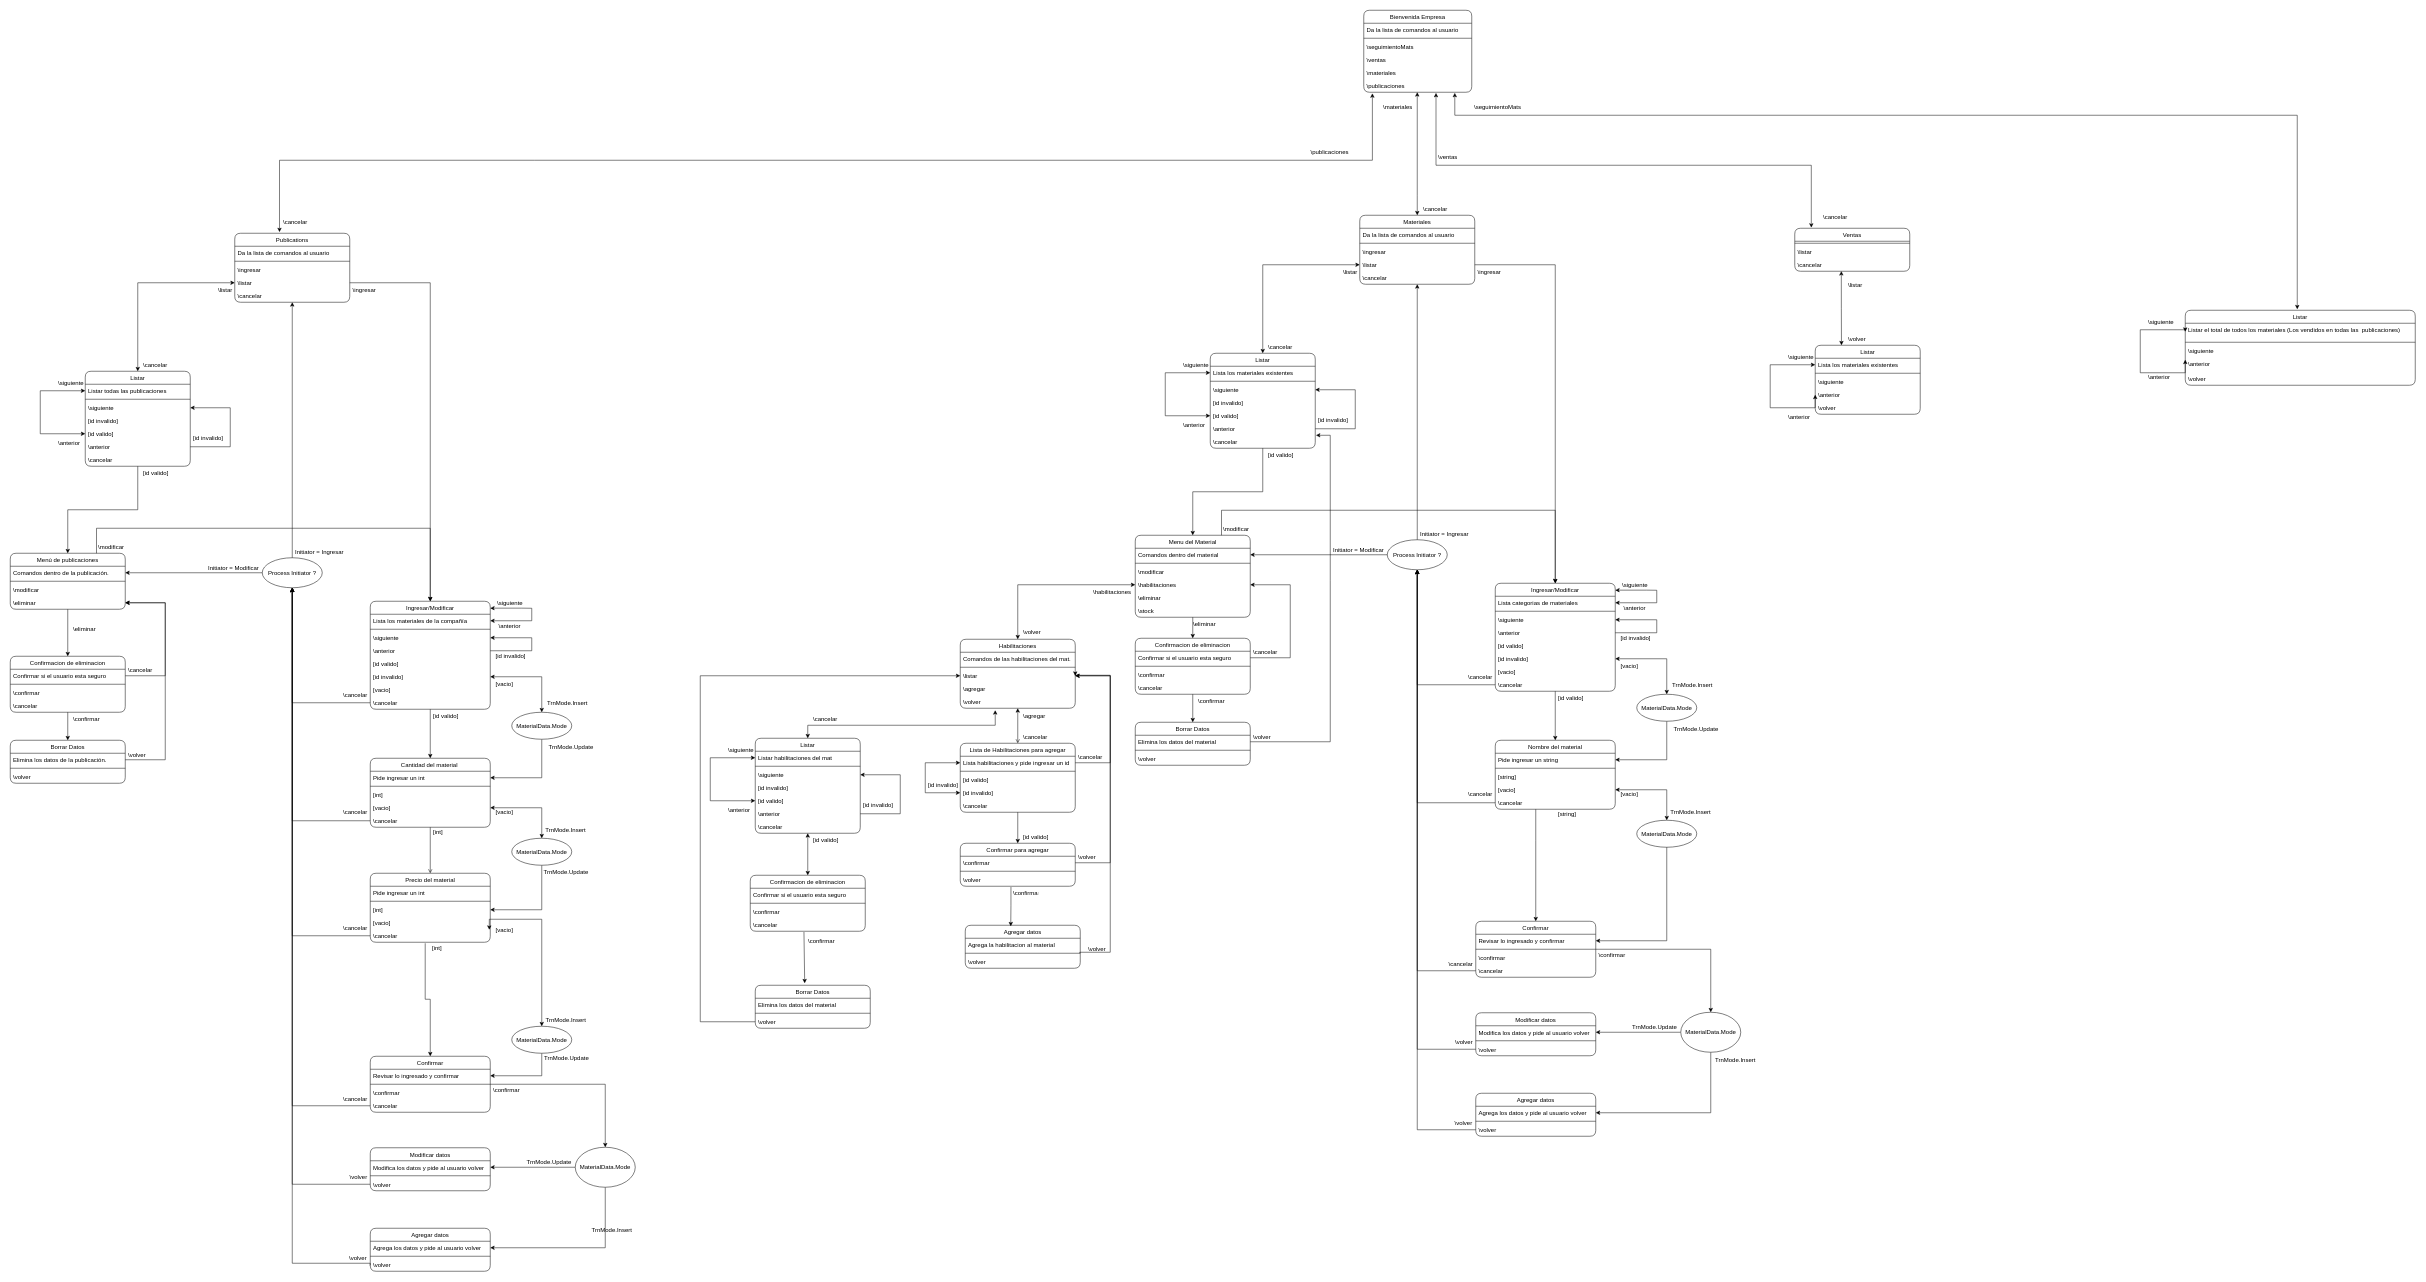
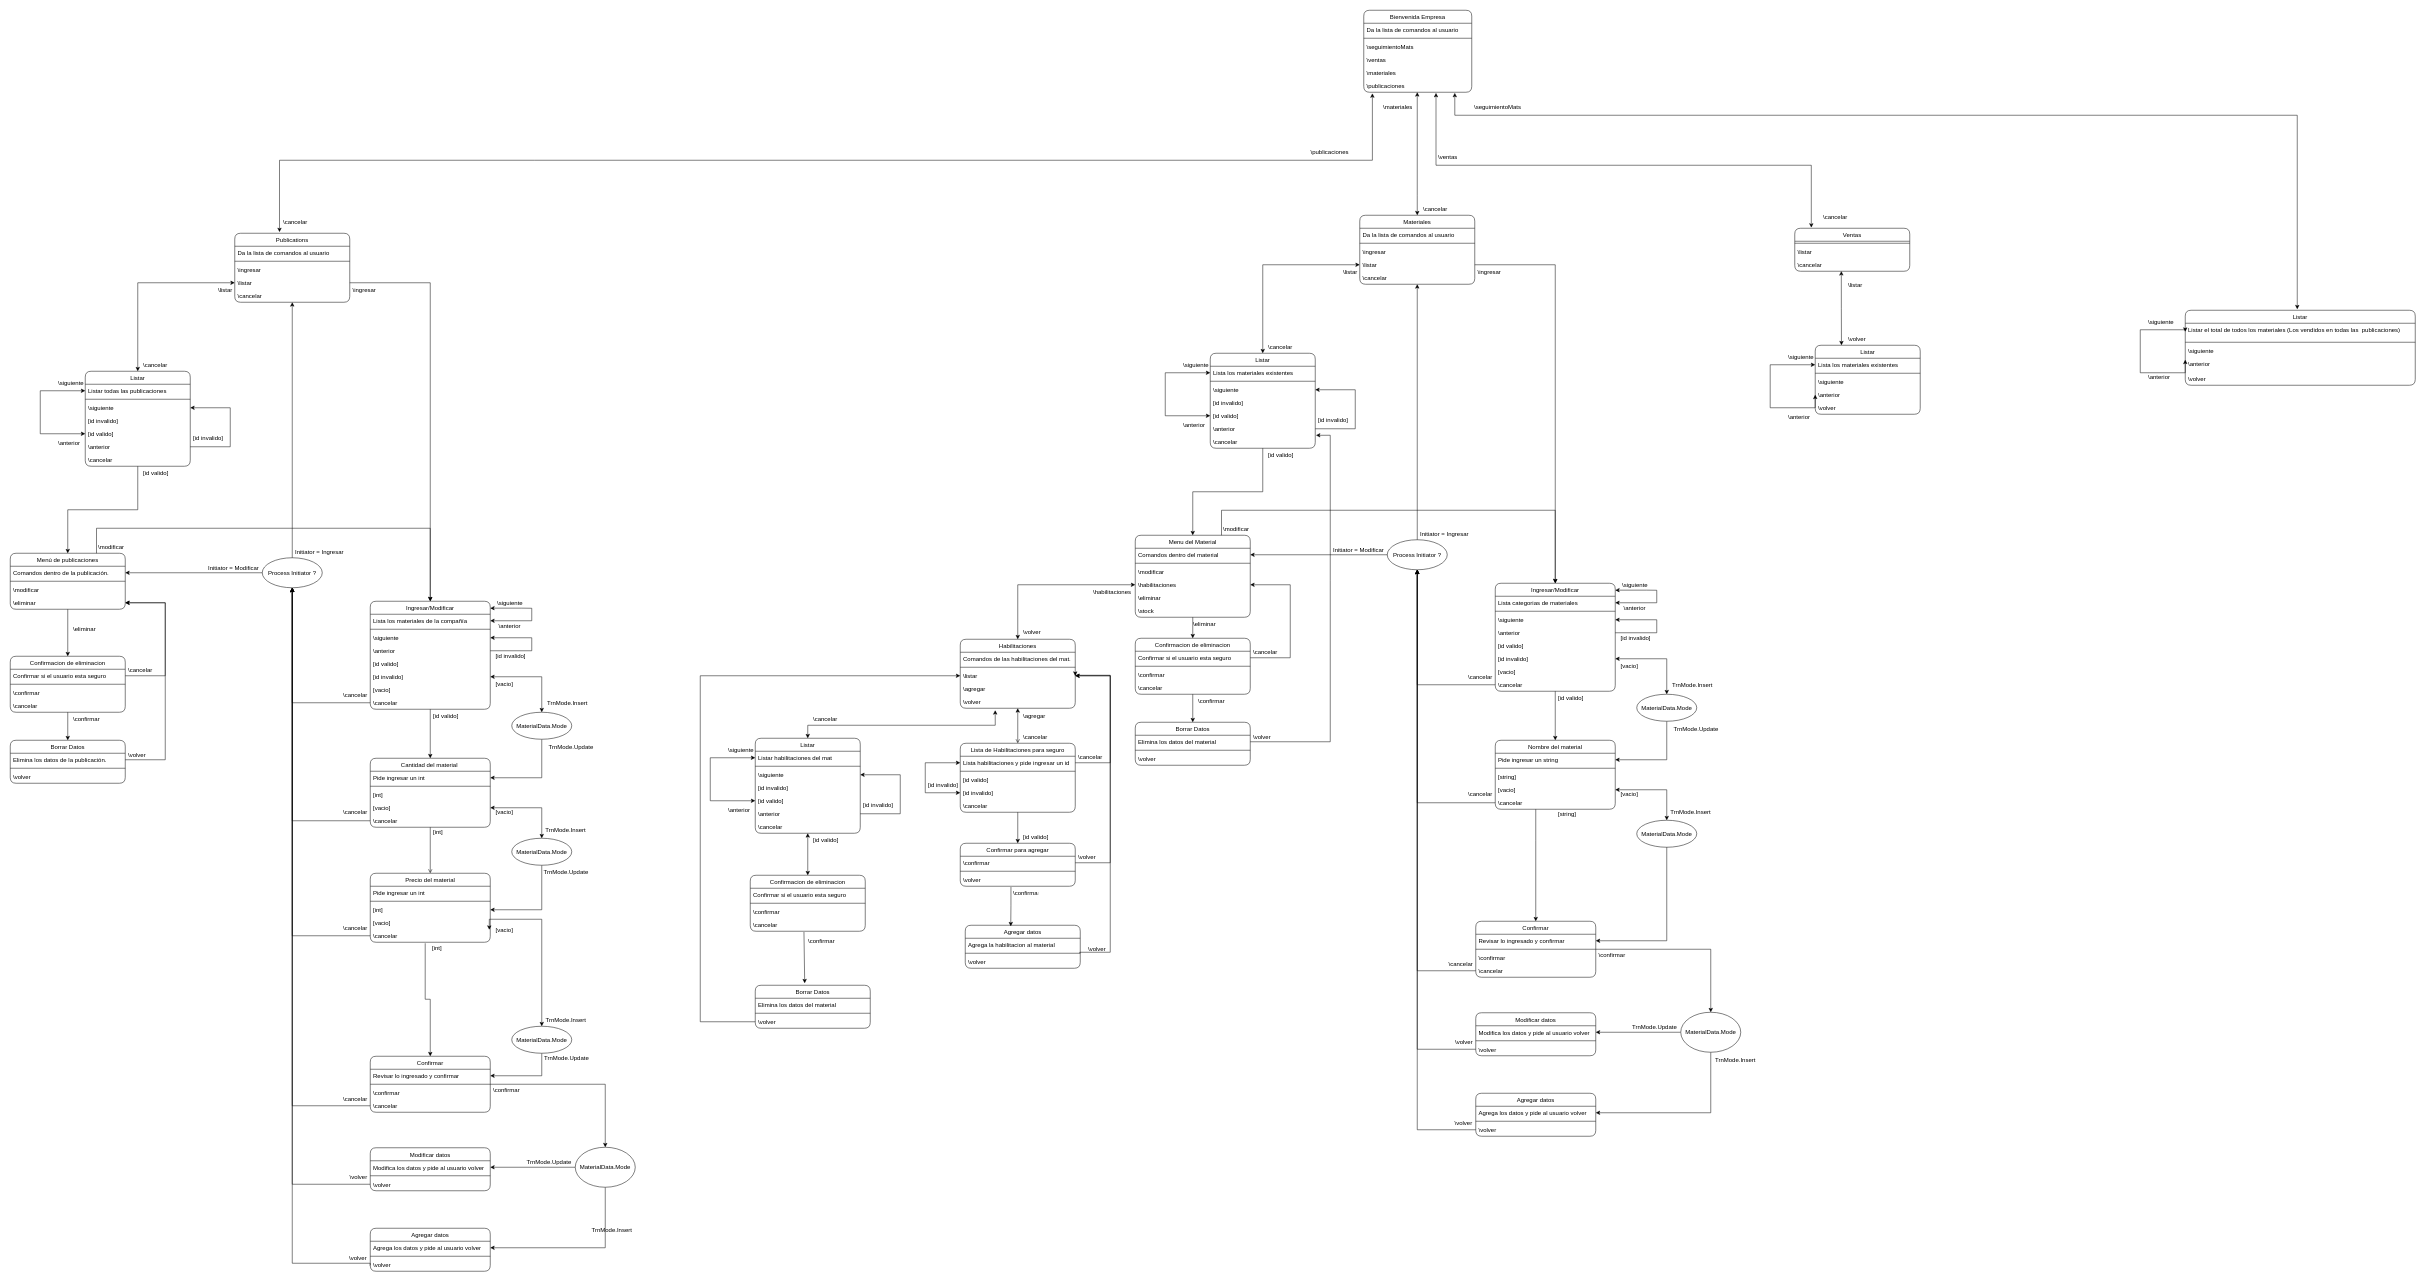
(1018, 750) -> (1018, 750)
